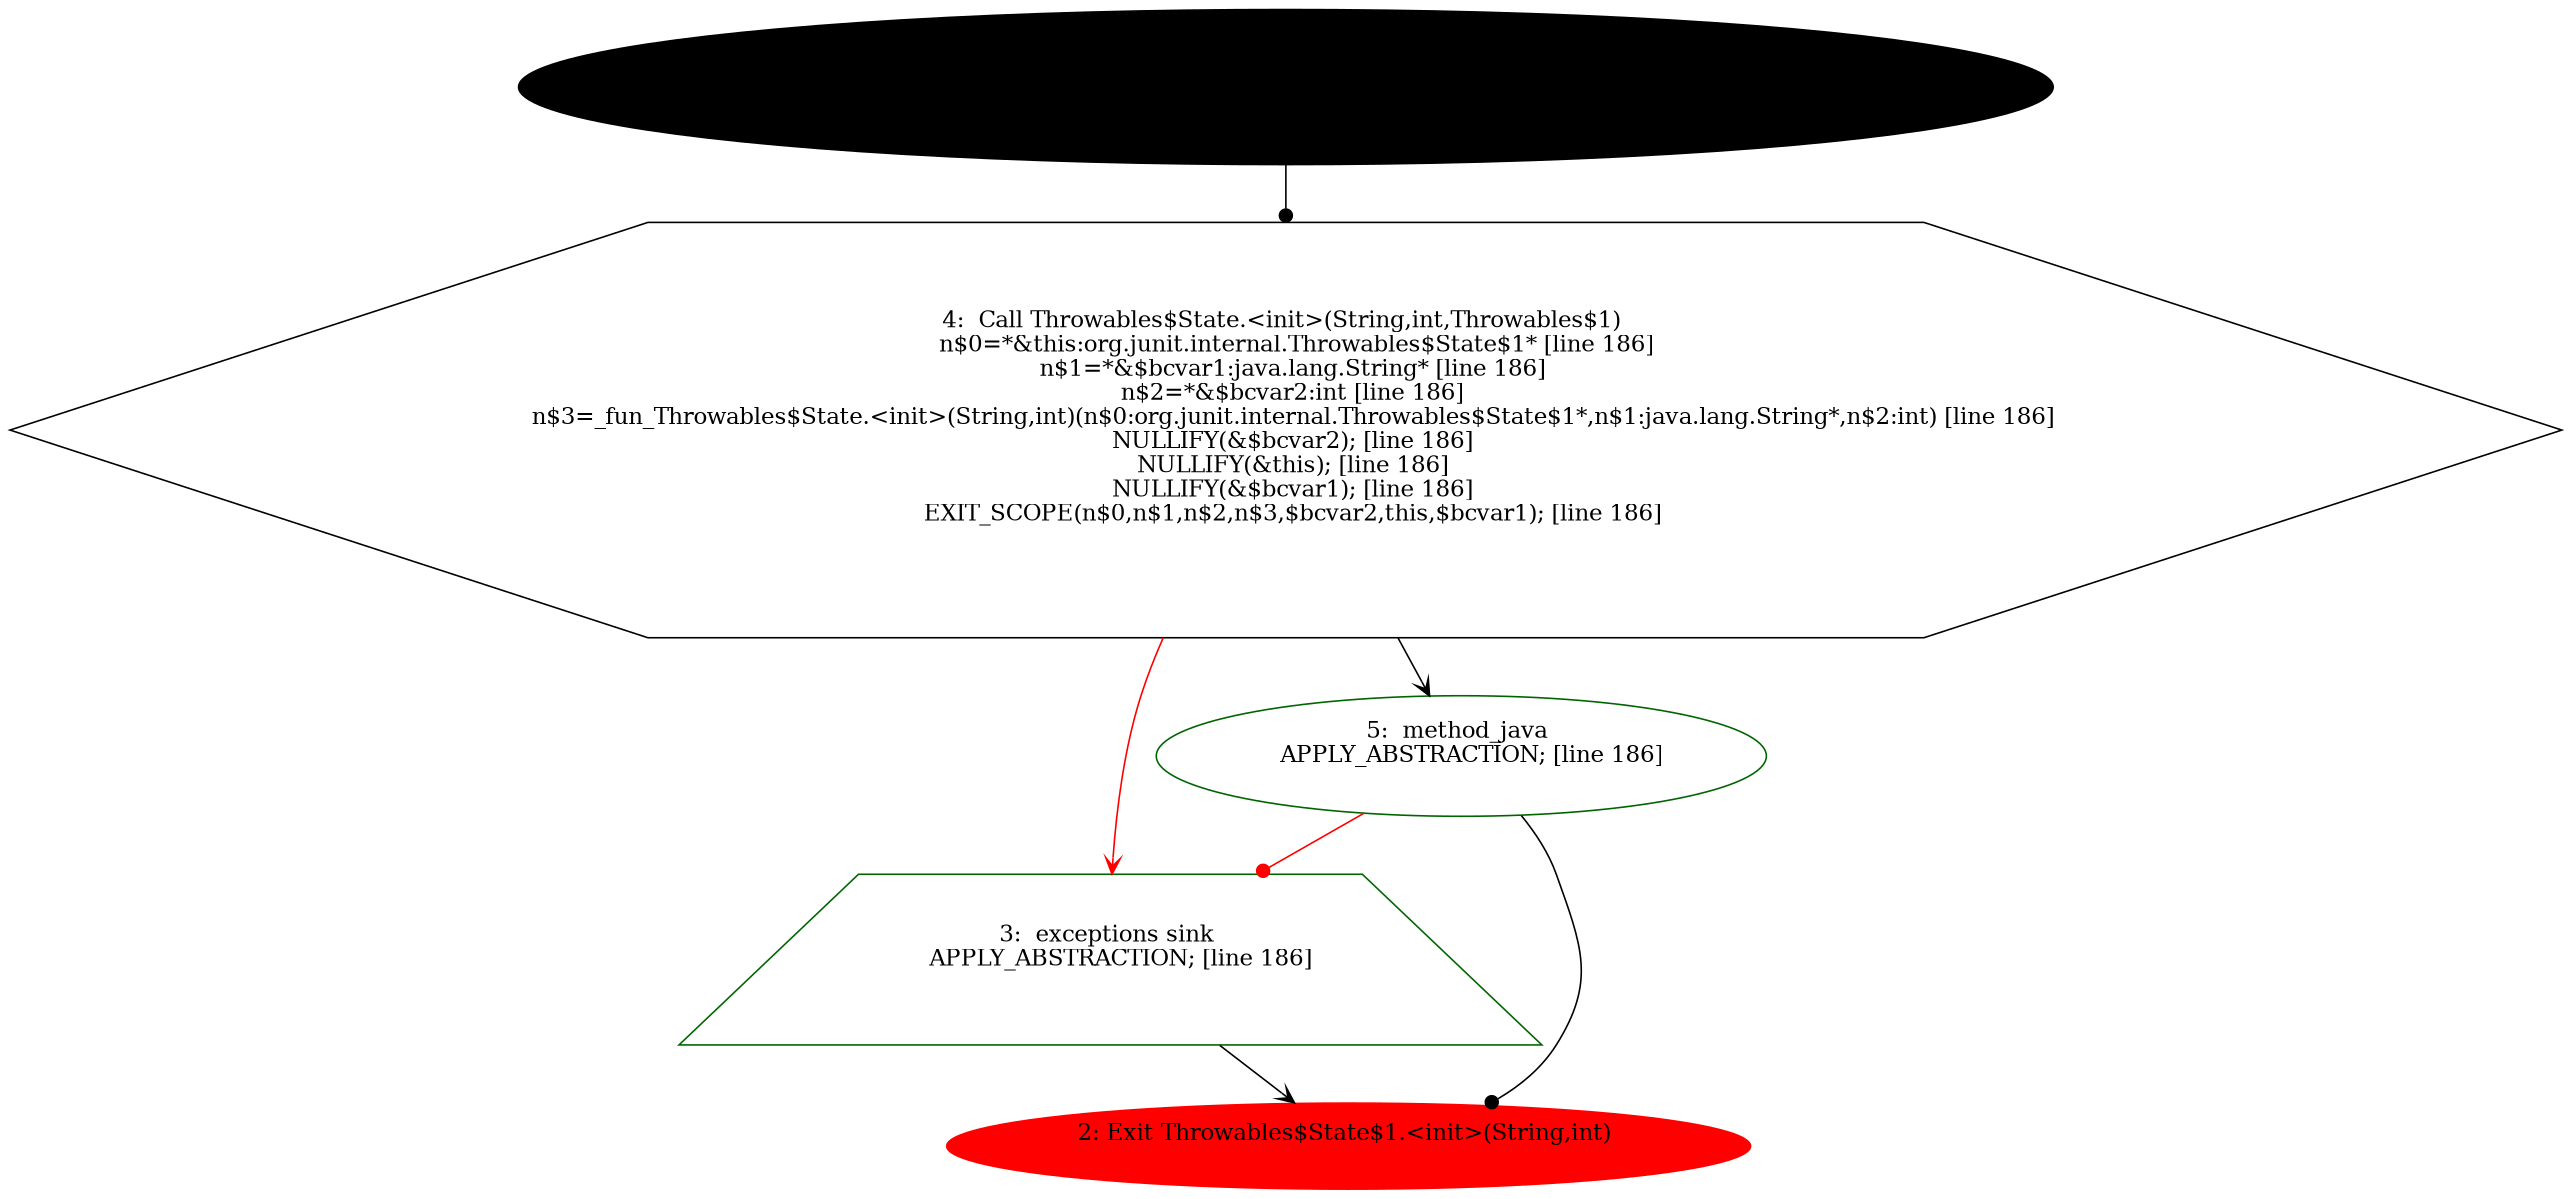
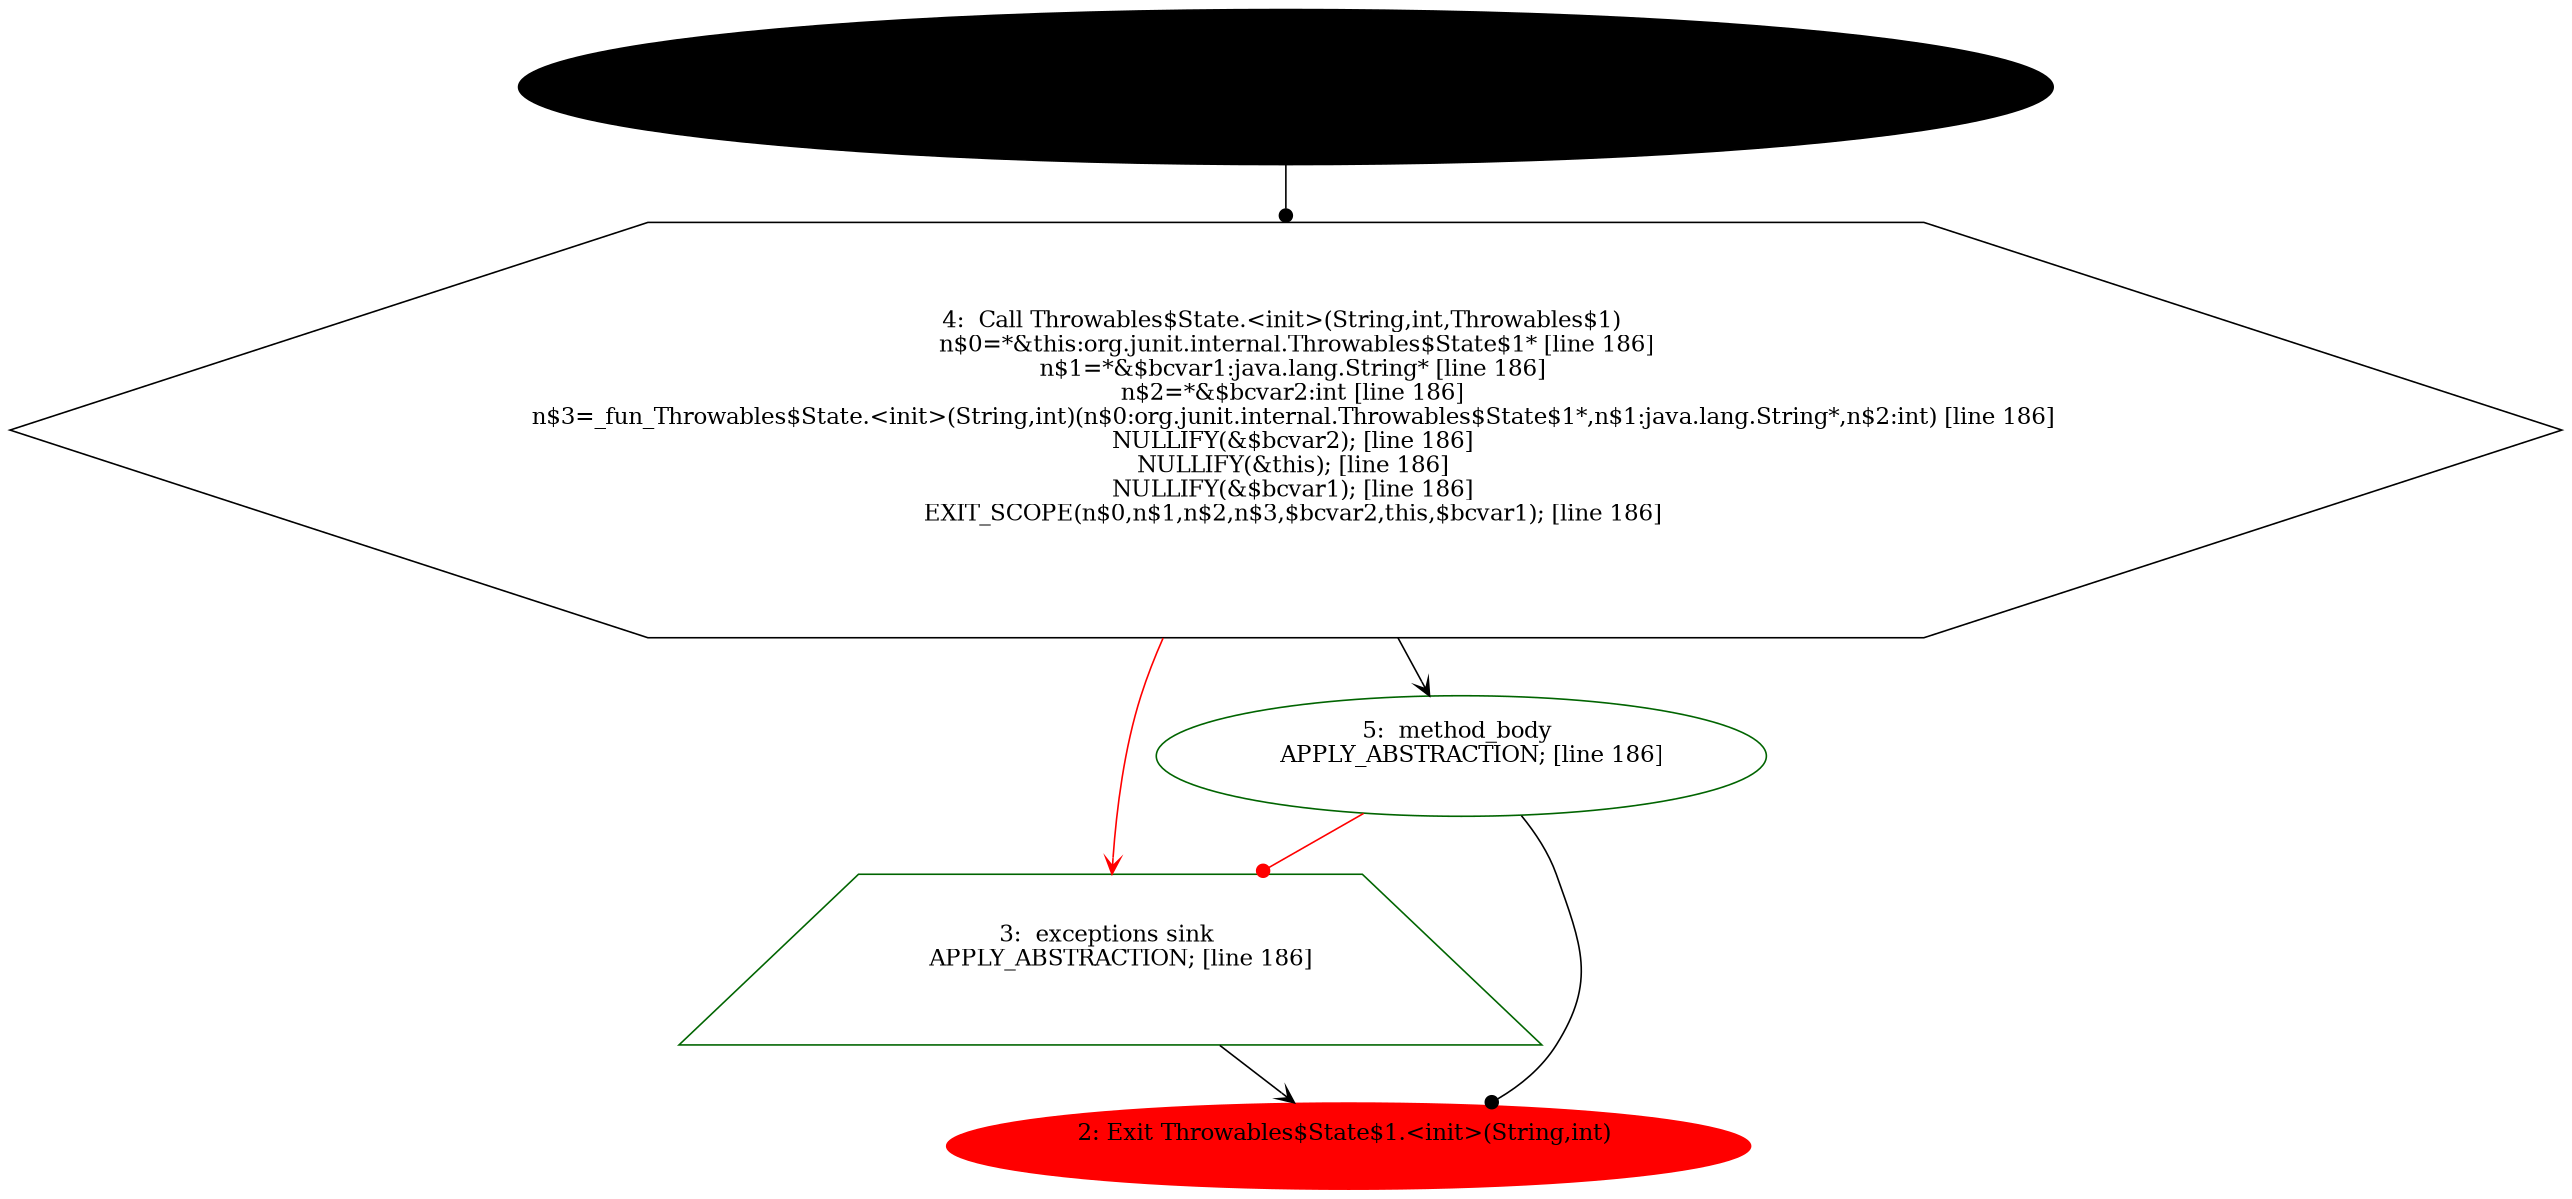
(1461, 756) -> (1461, 756)
